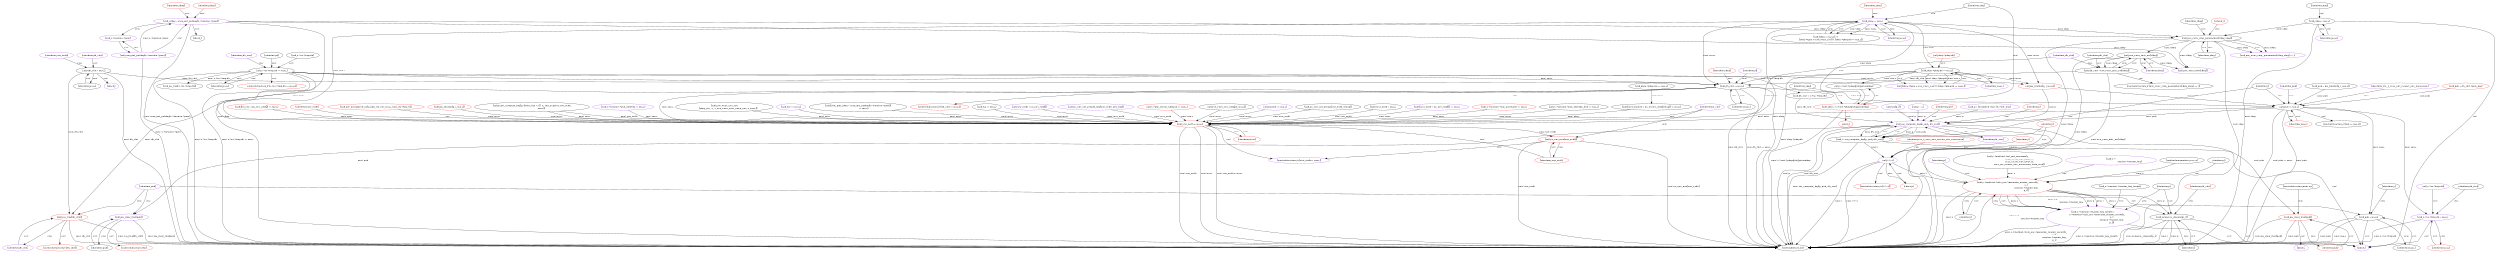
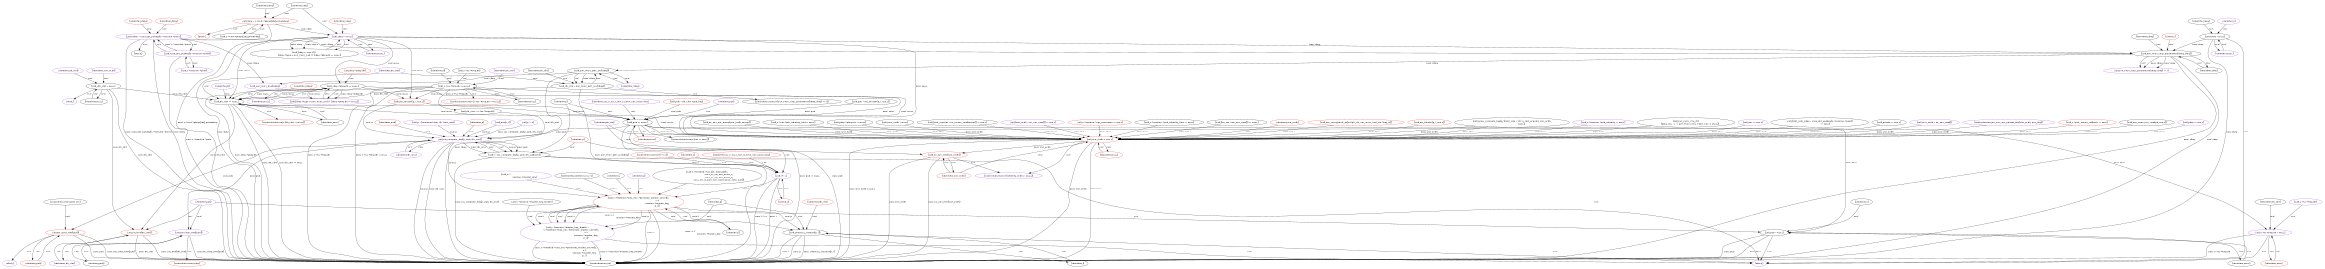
none -> (2229, 21)
(142, 26) -> (189, 41)
(2181, 51) -> none
(1891, 76) -> (283, 90)
(180, 86) -> none
(1652, 96) -> (971, 135)
(257, 107) -> (1237, 122)
(987, 107) -> (1889, 122)
(1096, 107) -> (2009, 122)
(1275, 107) -> (2193, 122)
(1922, 116) -> (520, 132)
none -> (793, 122)
(1860, 139) -> (514, 155)
(1299, 160) -> (1009, 176)
(1878, 172) -> (712, 163)
(60, 248) -> none
